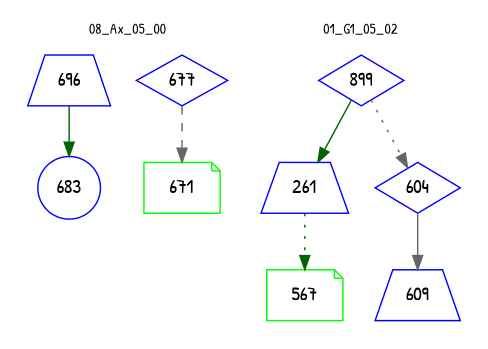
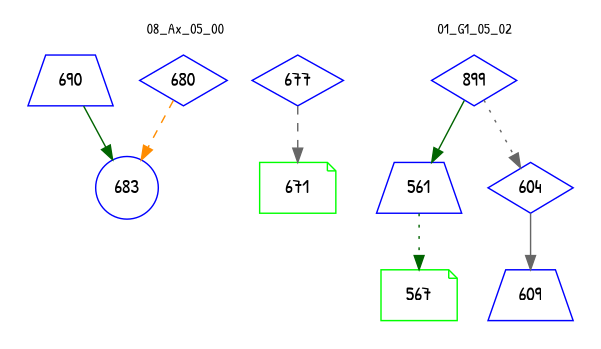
(69, 80) -> (71, 80)
none -> (183, 80)
(305, 188) -> (419, 188)
